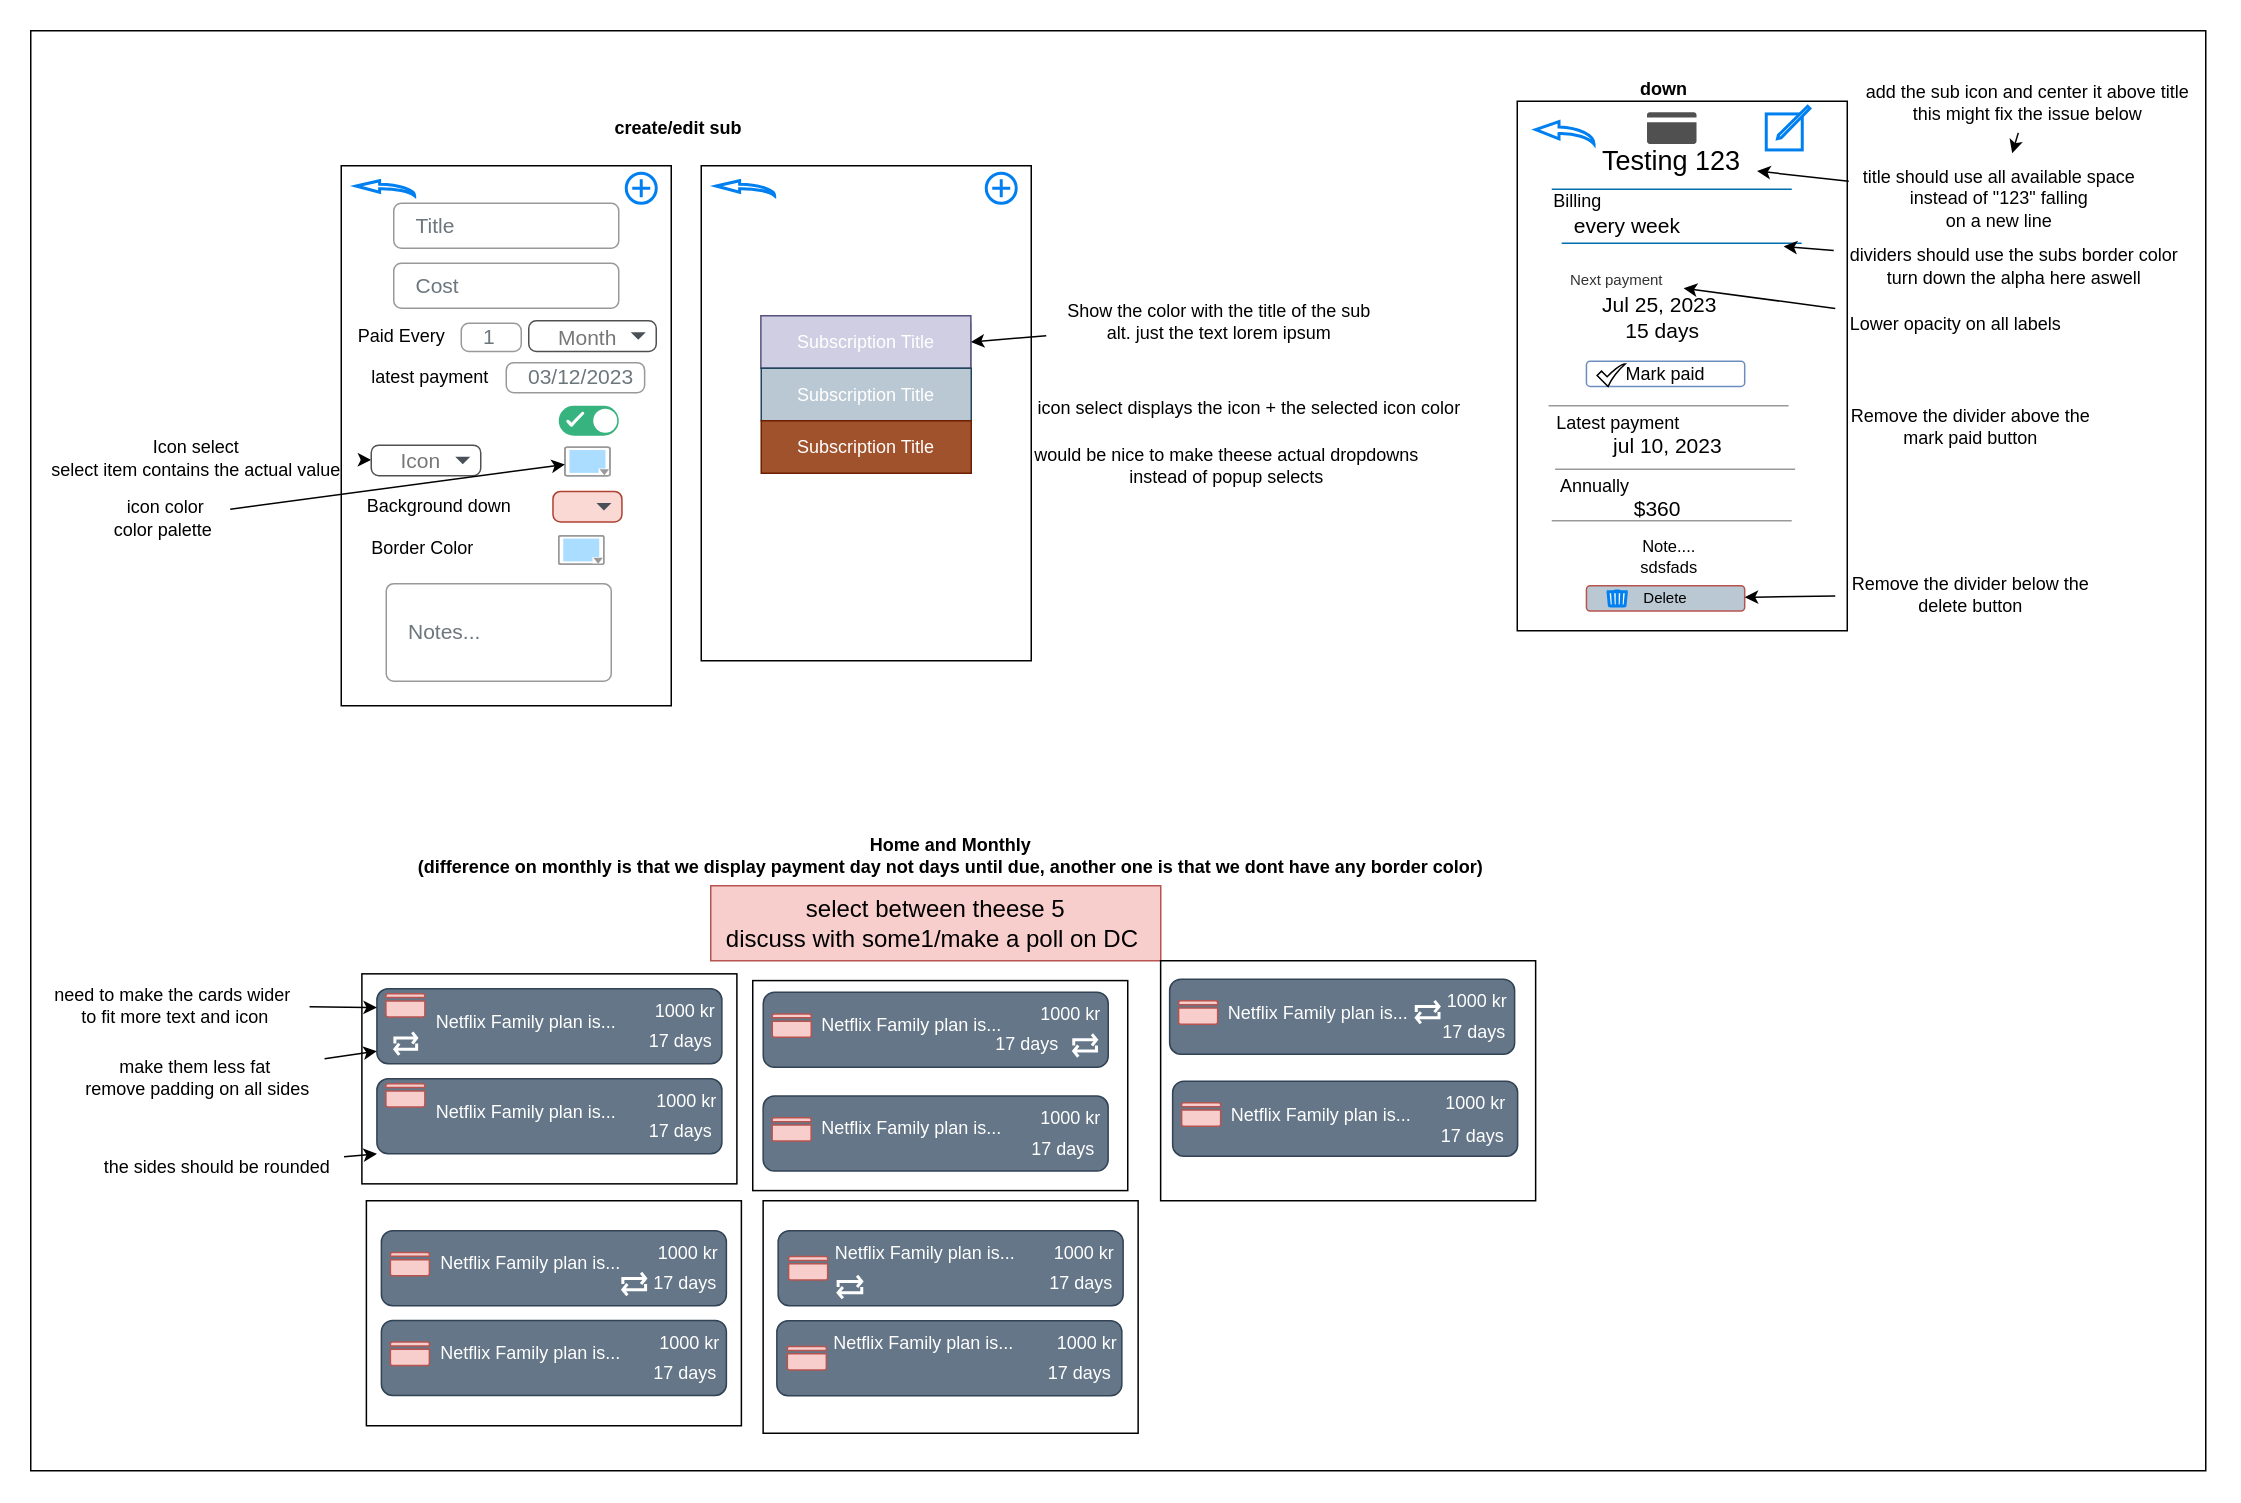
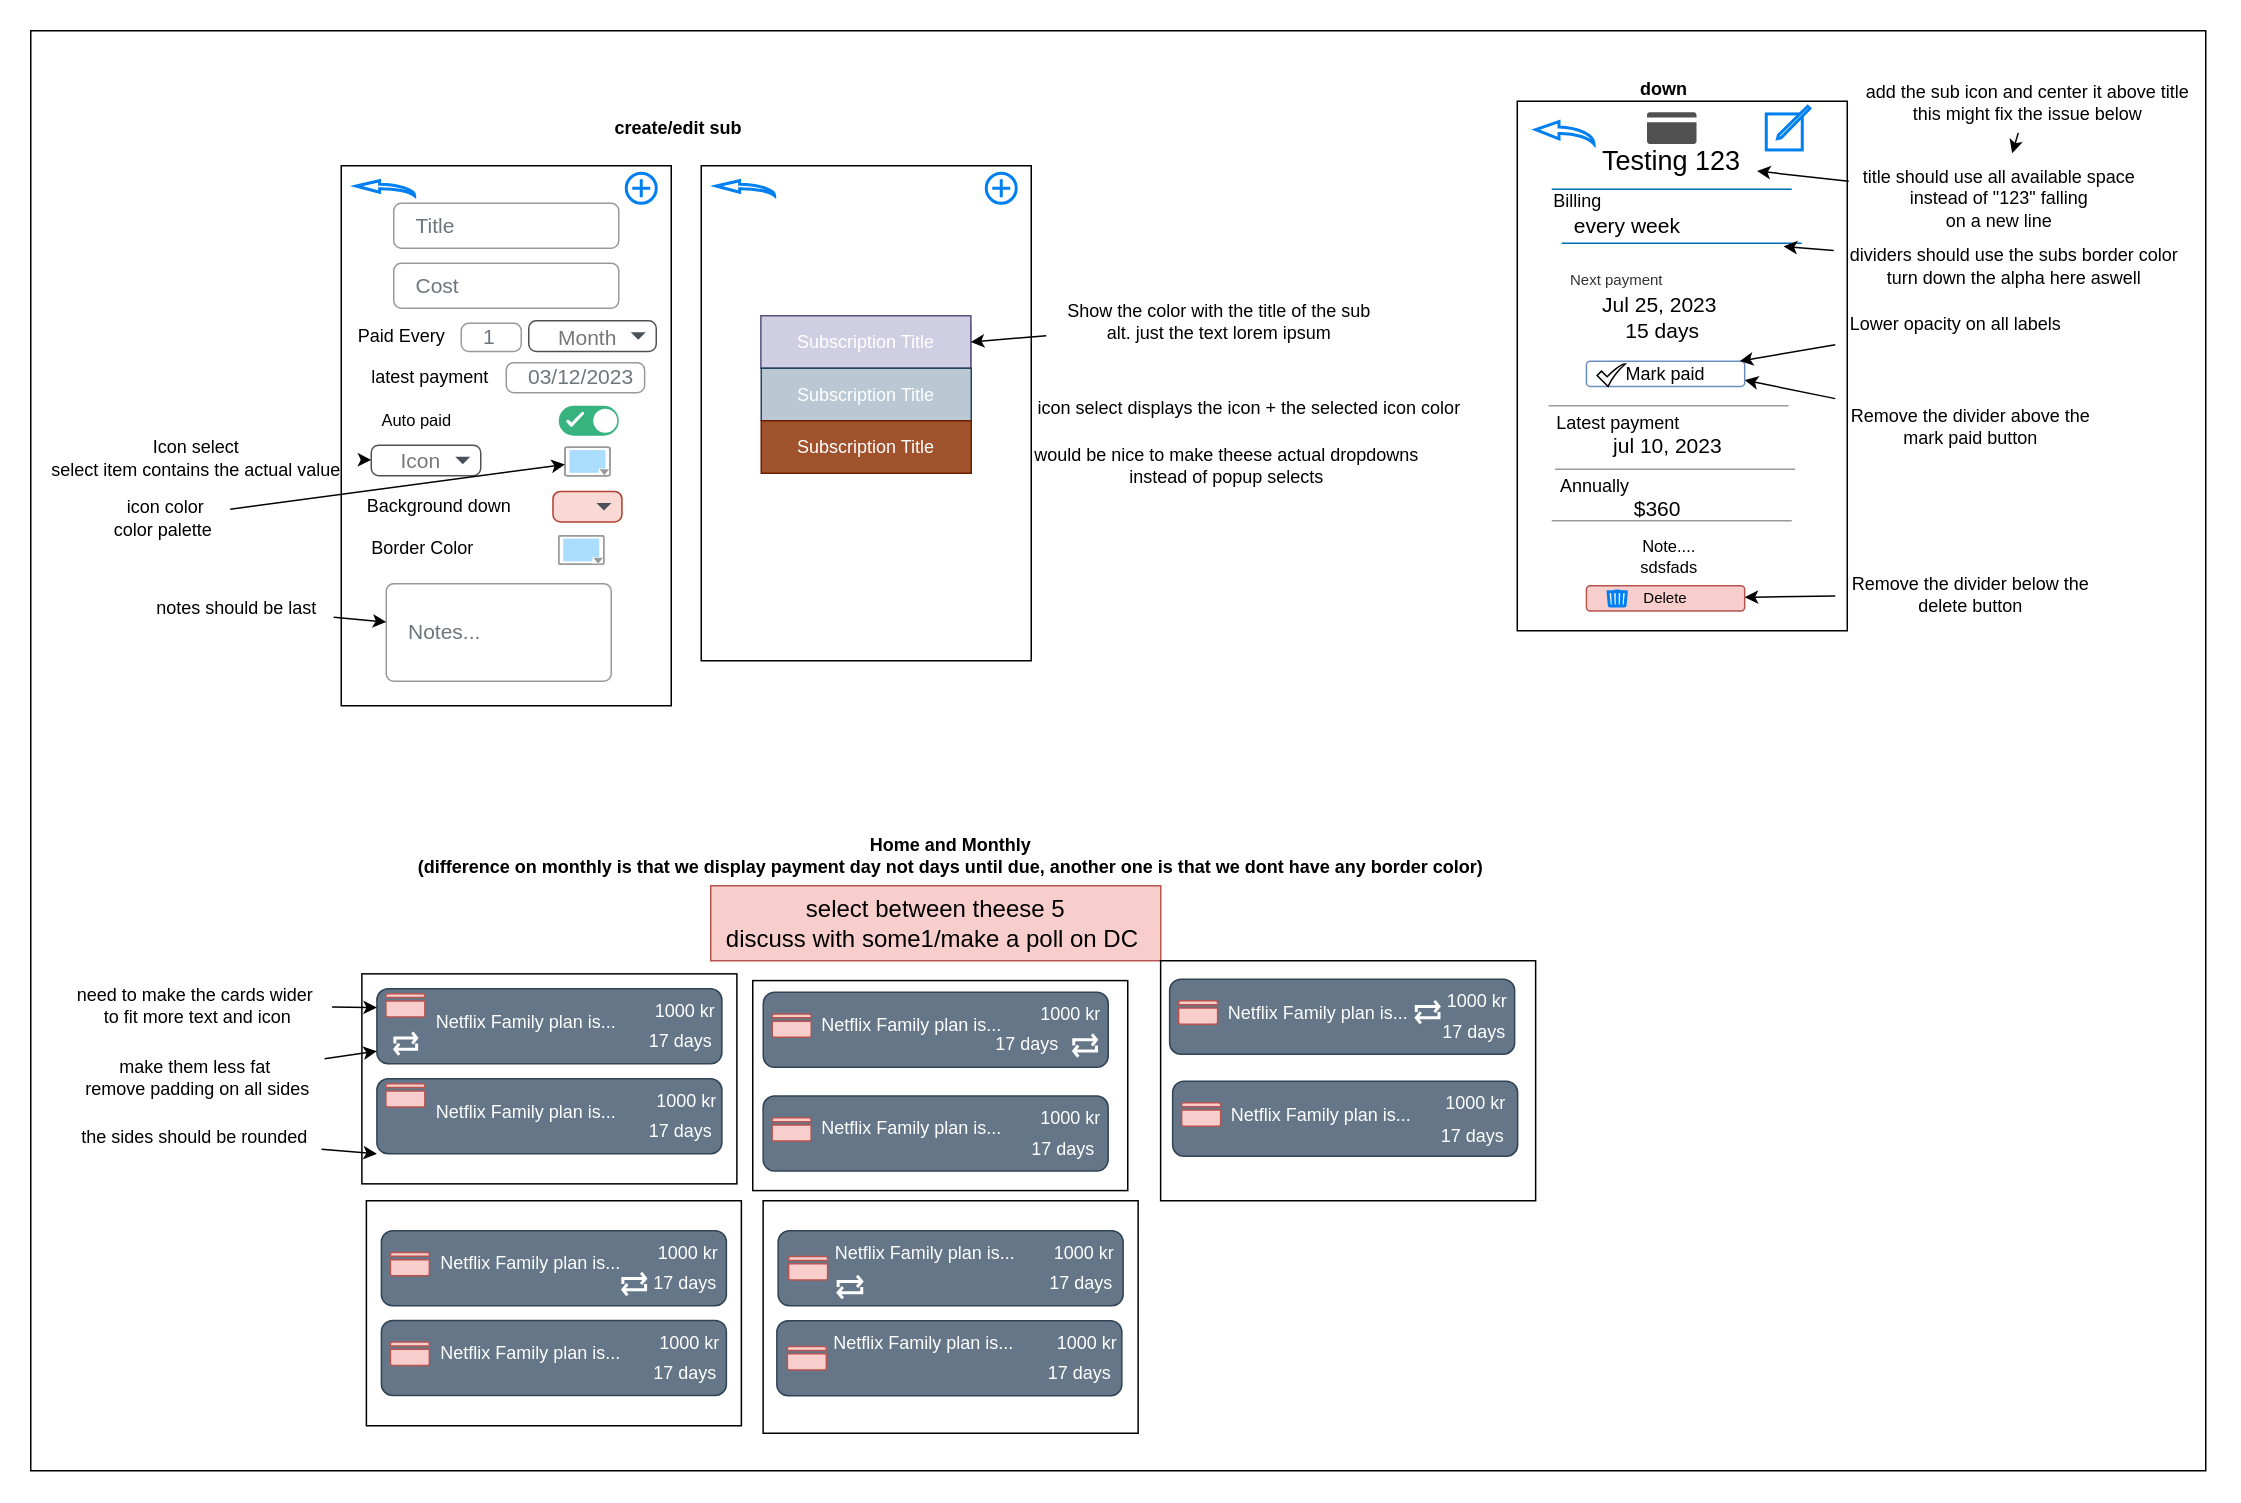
(1765, 299) -> (1793, 352)
none -> (1795, 390)
none -> (416, 421)
(1666, 598) -> (1666, 598)
none -> (236, 608)
none -> (355, 619)
(175, 1005) -> (197, 1005)
(217, 1168) -> (194, 1138)
